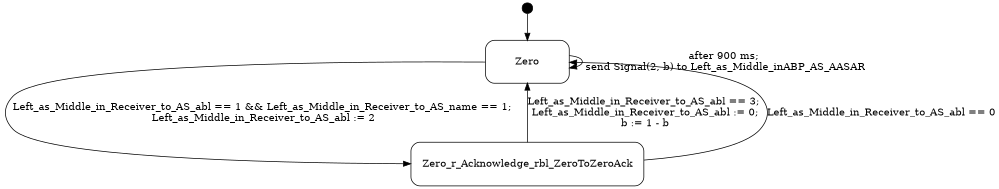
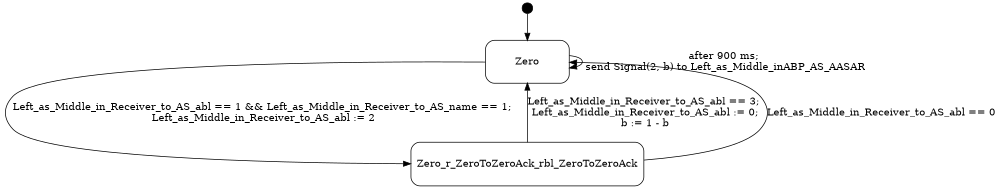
(527, 164) -> (527, 164)
